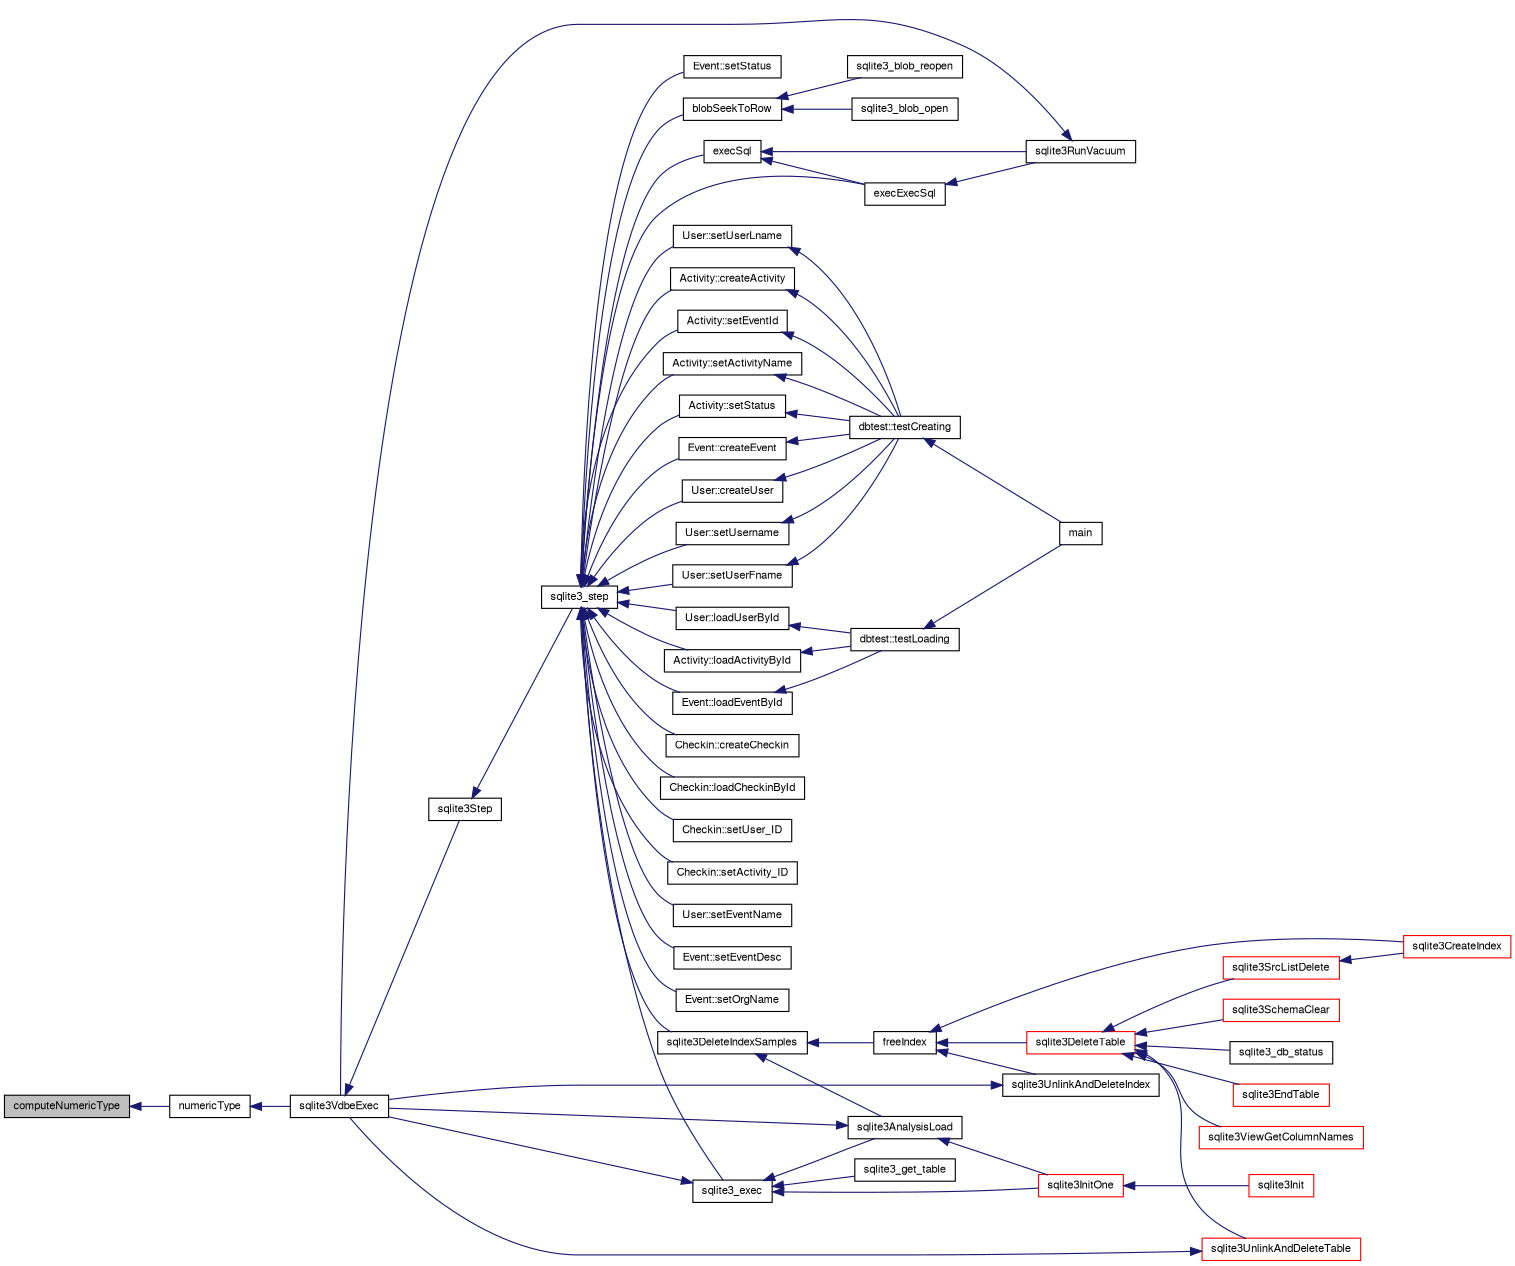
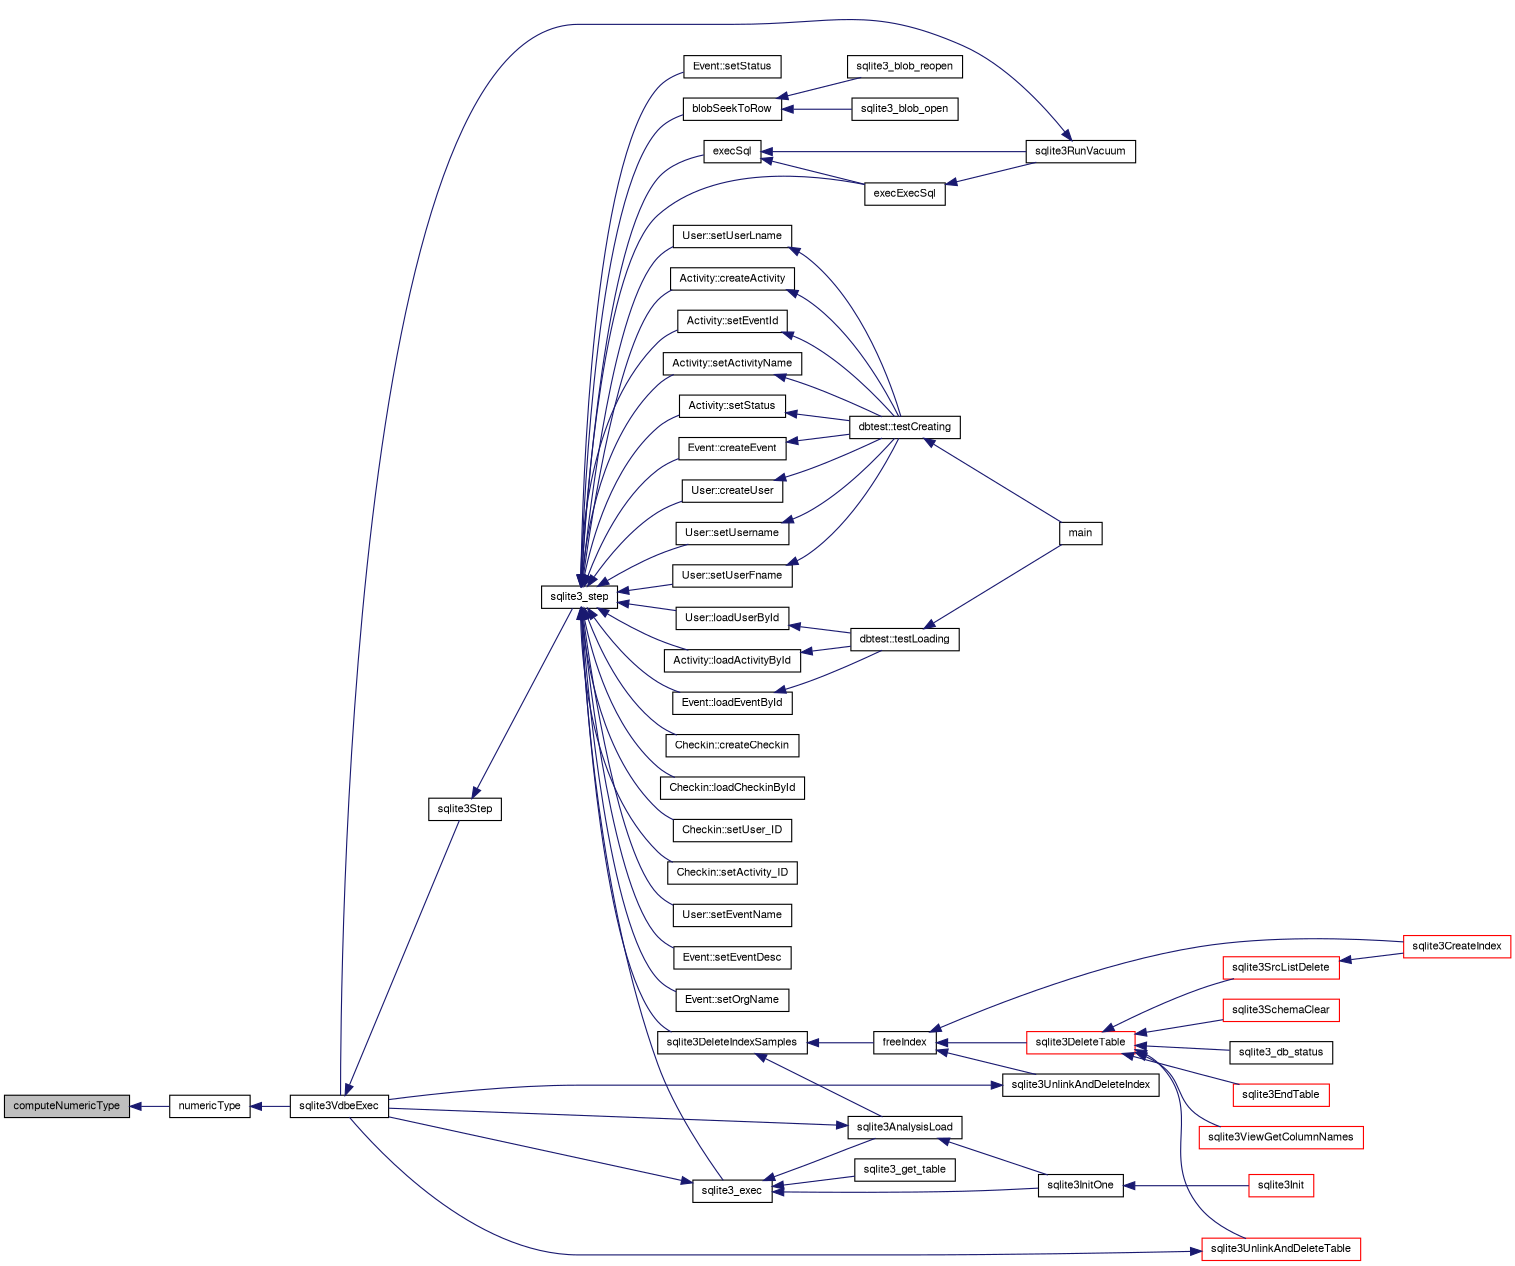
(1081, 1186) -> (1081, 1186)
